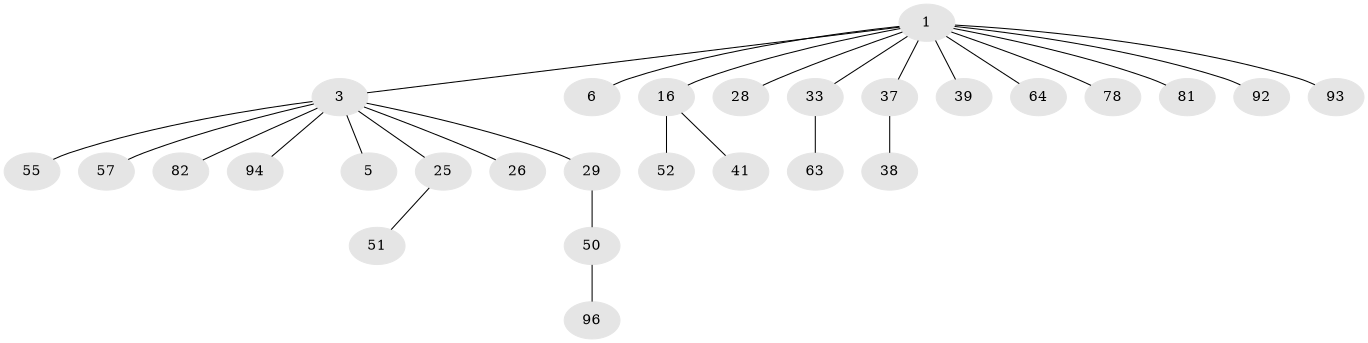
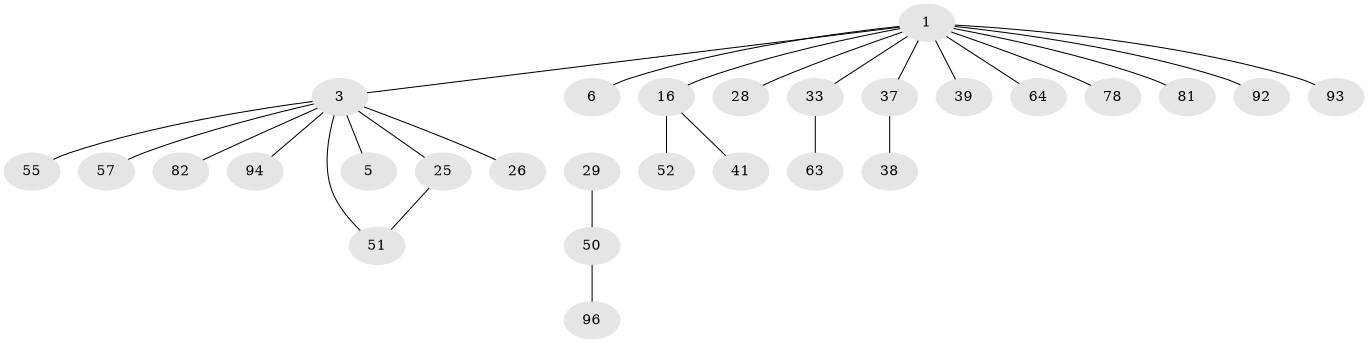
(470, 127) -> (329, 178)
